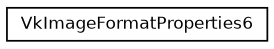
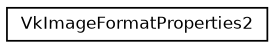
(137, 24) -> (137, 24)
